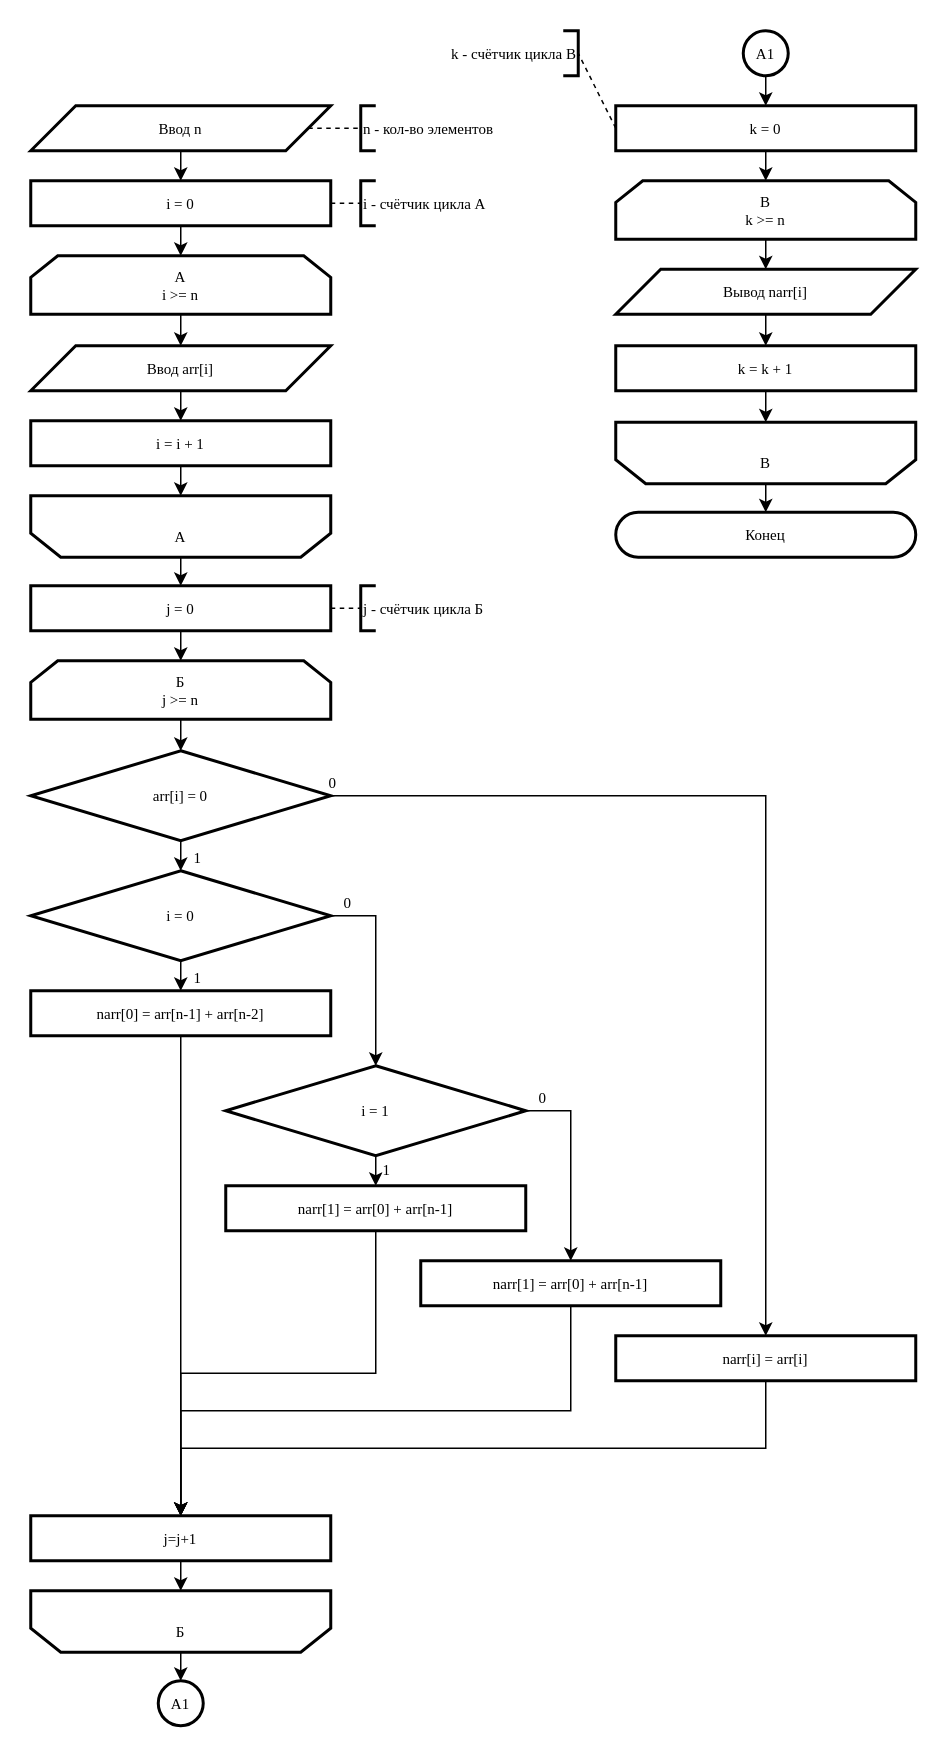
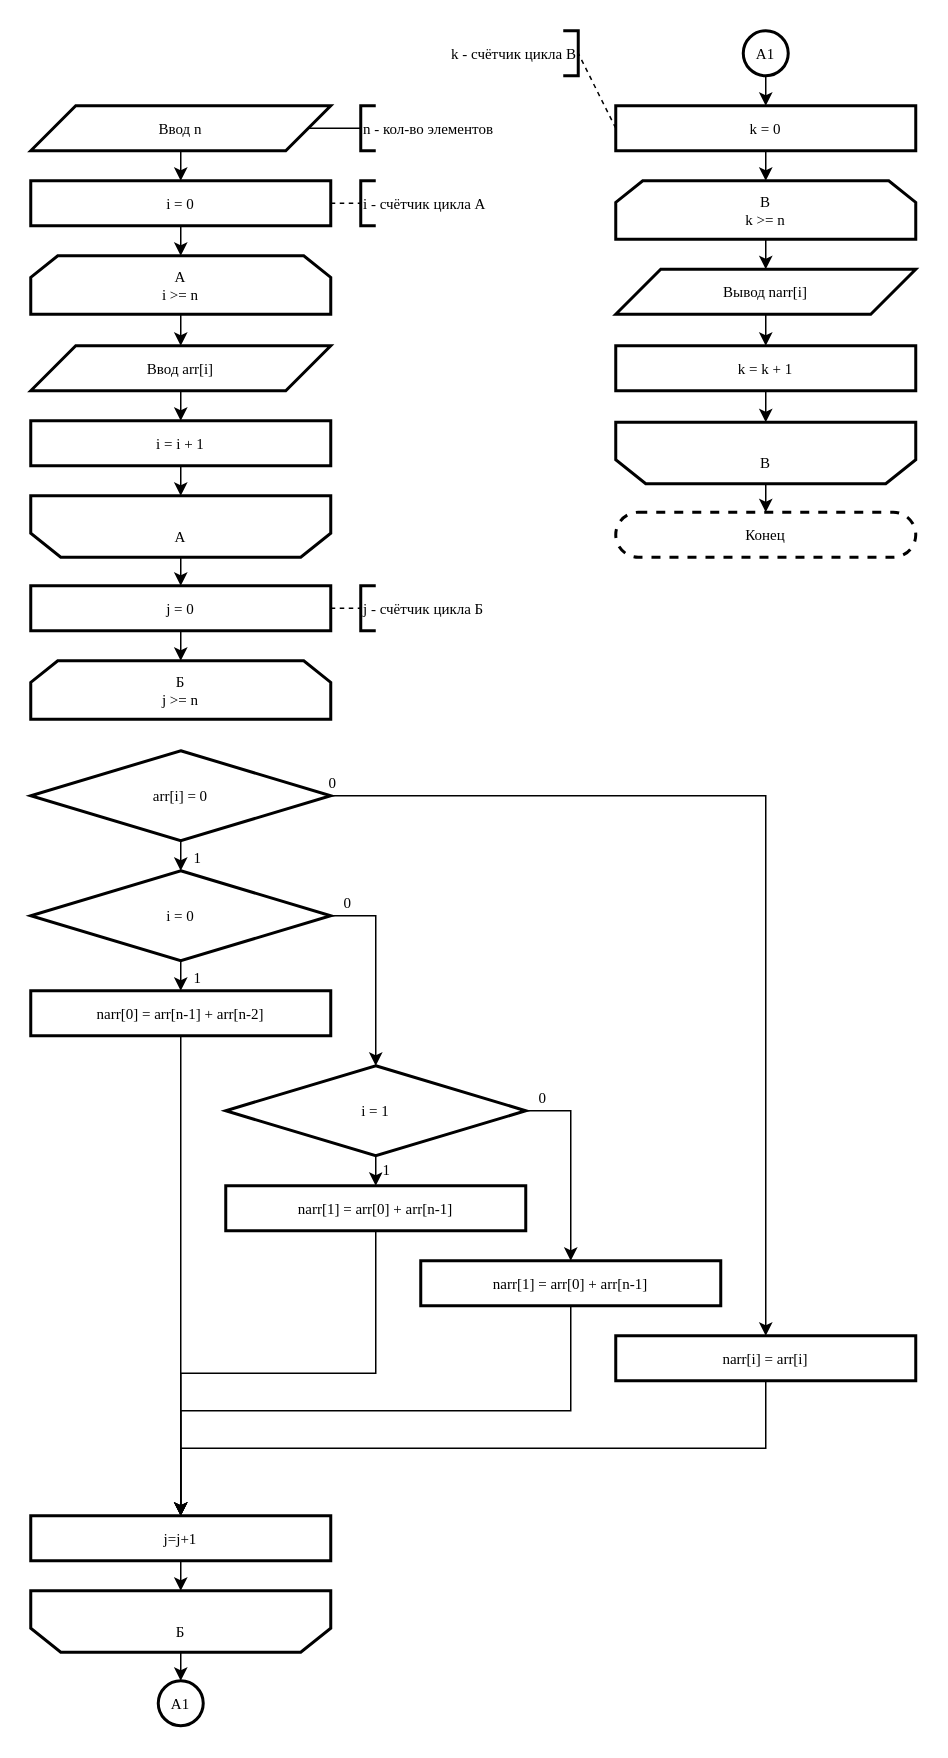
(335, 128) -> (335, 128)
(766, 535) -> (766, 535)
(181, 730) -> none
